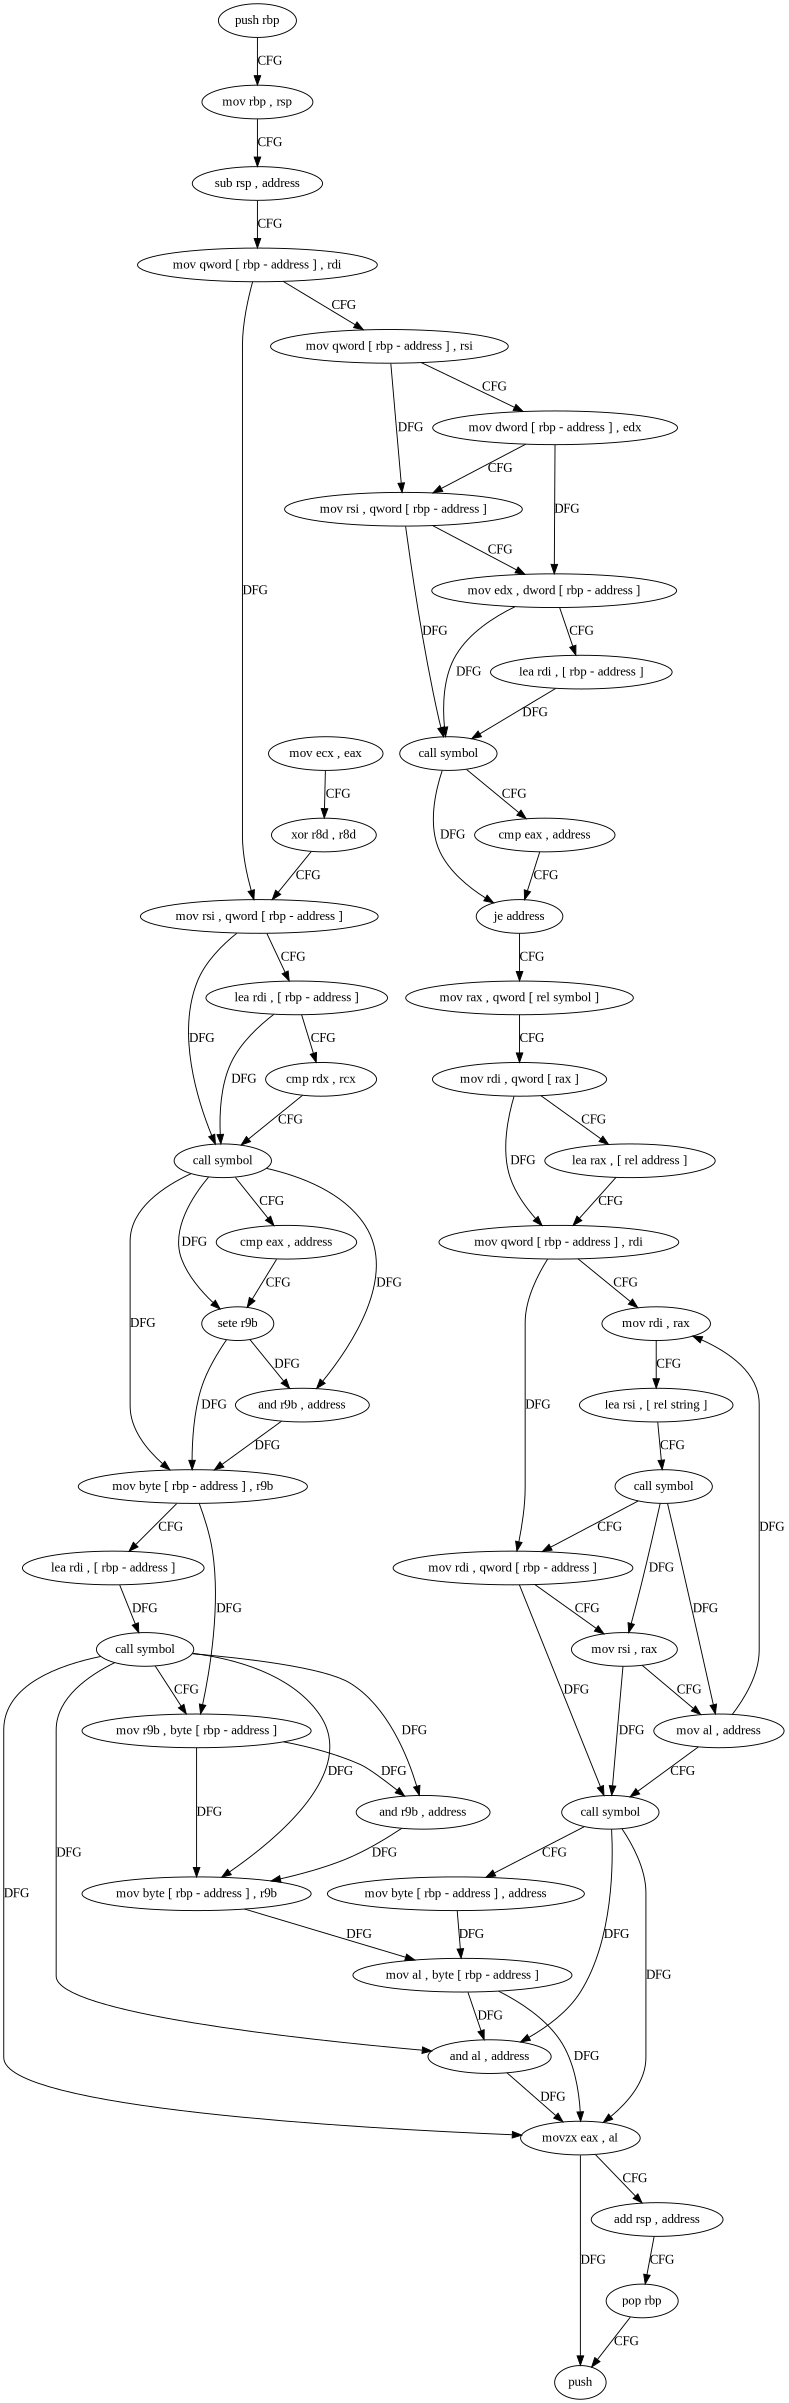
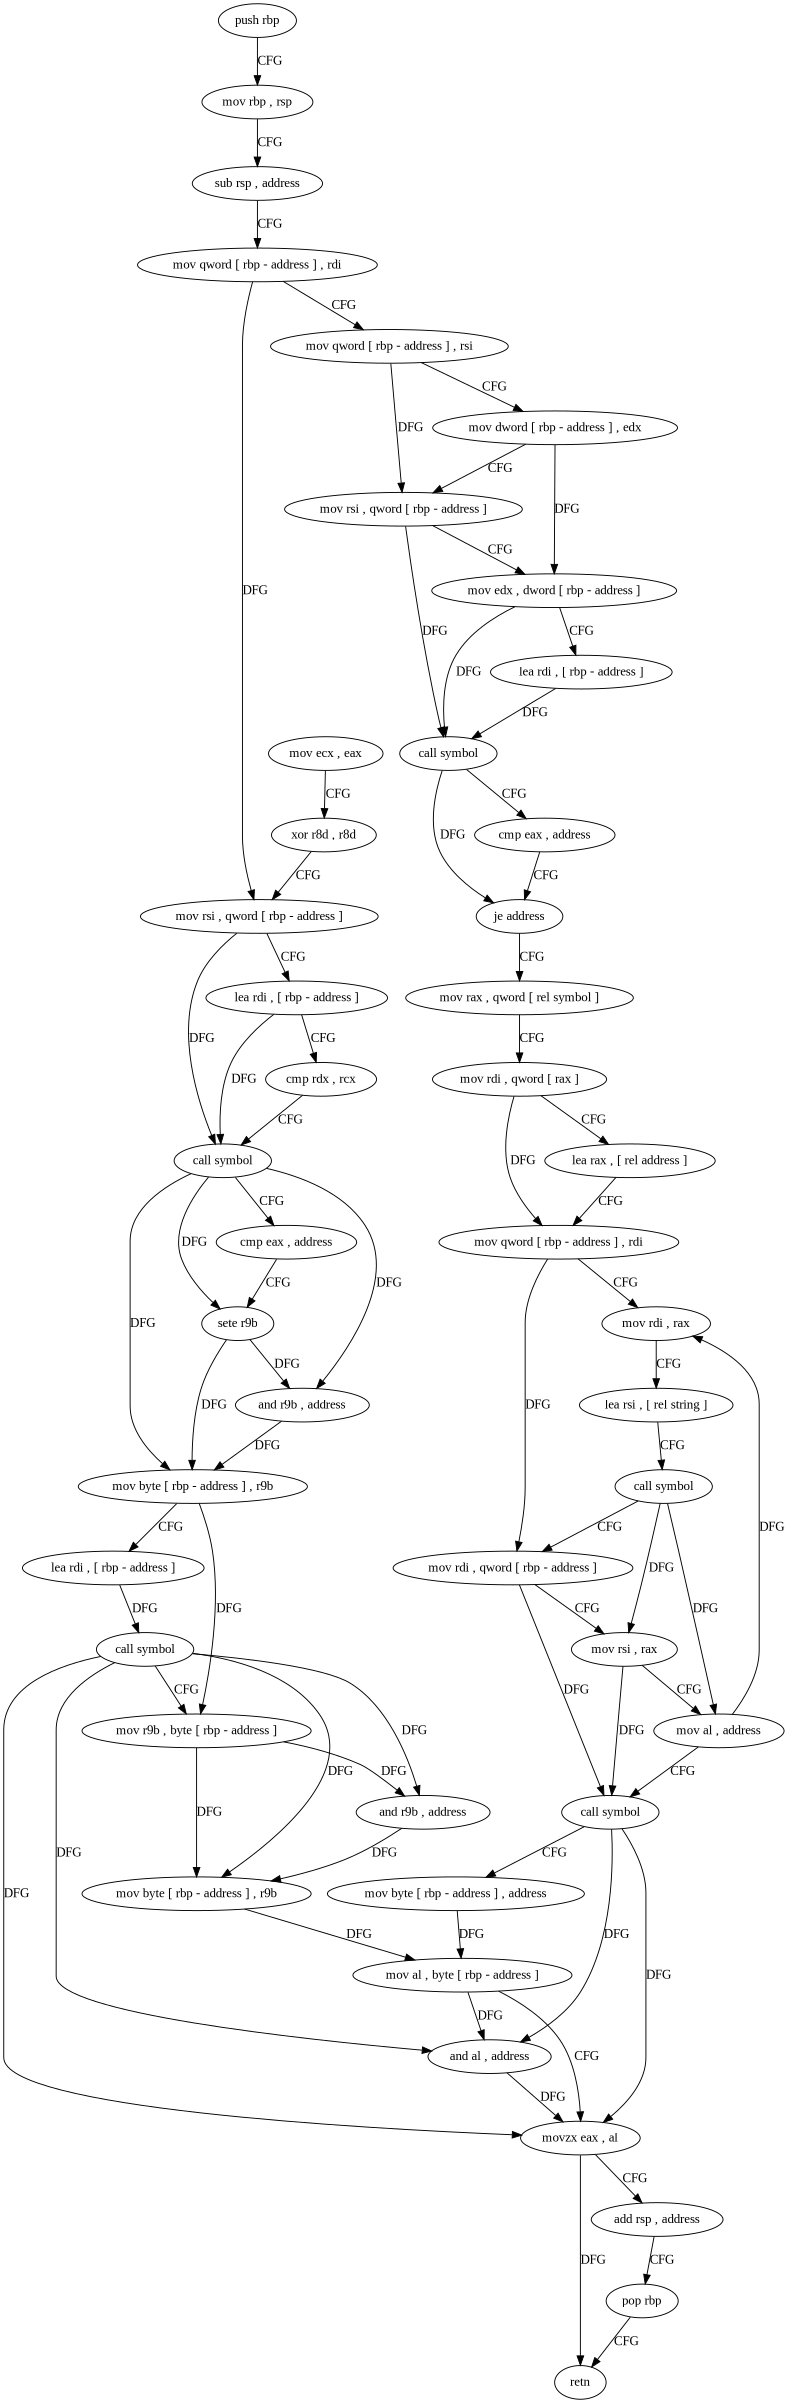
(587, 2057) -> (587, 2057)
(580, 2382) -> (580, 2382)
